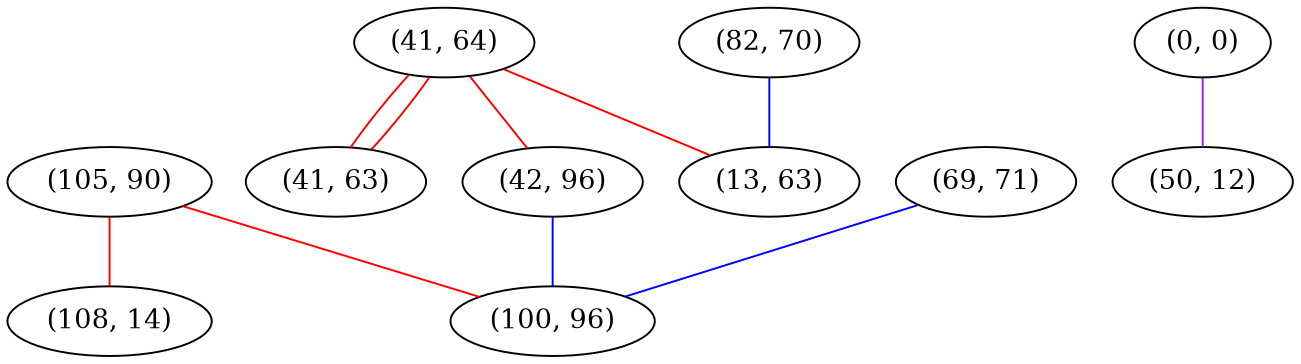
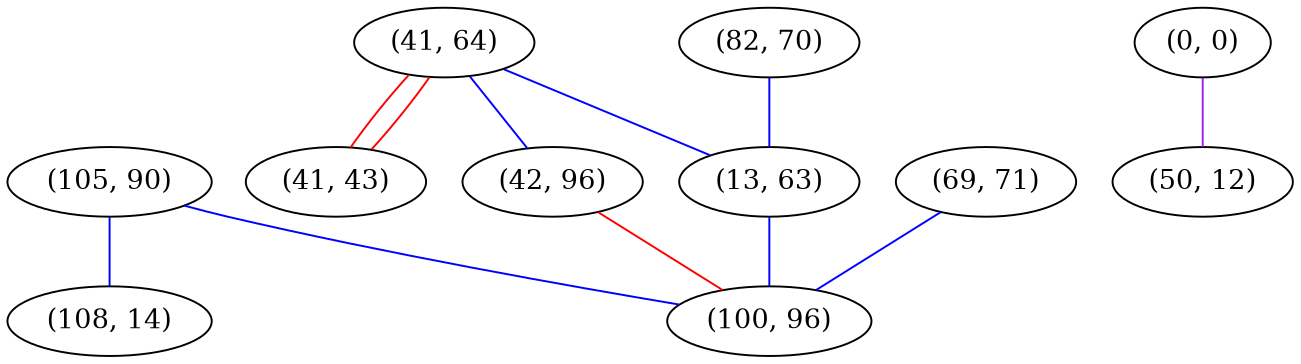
(499, 112) -> (499, 112)
(607, 112) -> (607, 112)
(336, 182) -> (336, 182)
(331, 251) -> (431, 260)
(110, 252) -> (110, 252)
(553, 252) -> (660, 251)
none -> (769, 252)
